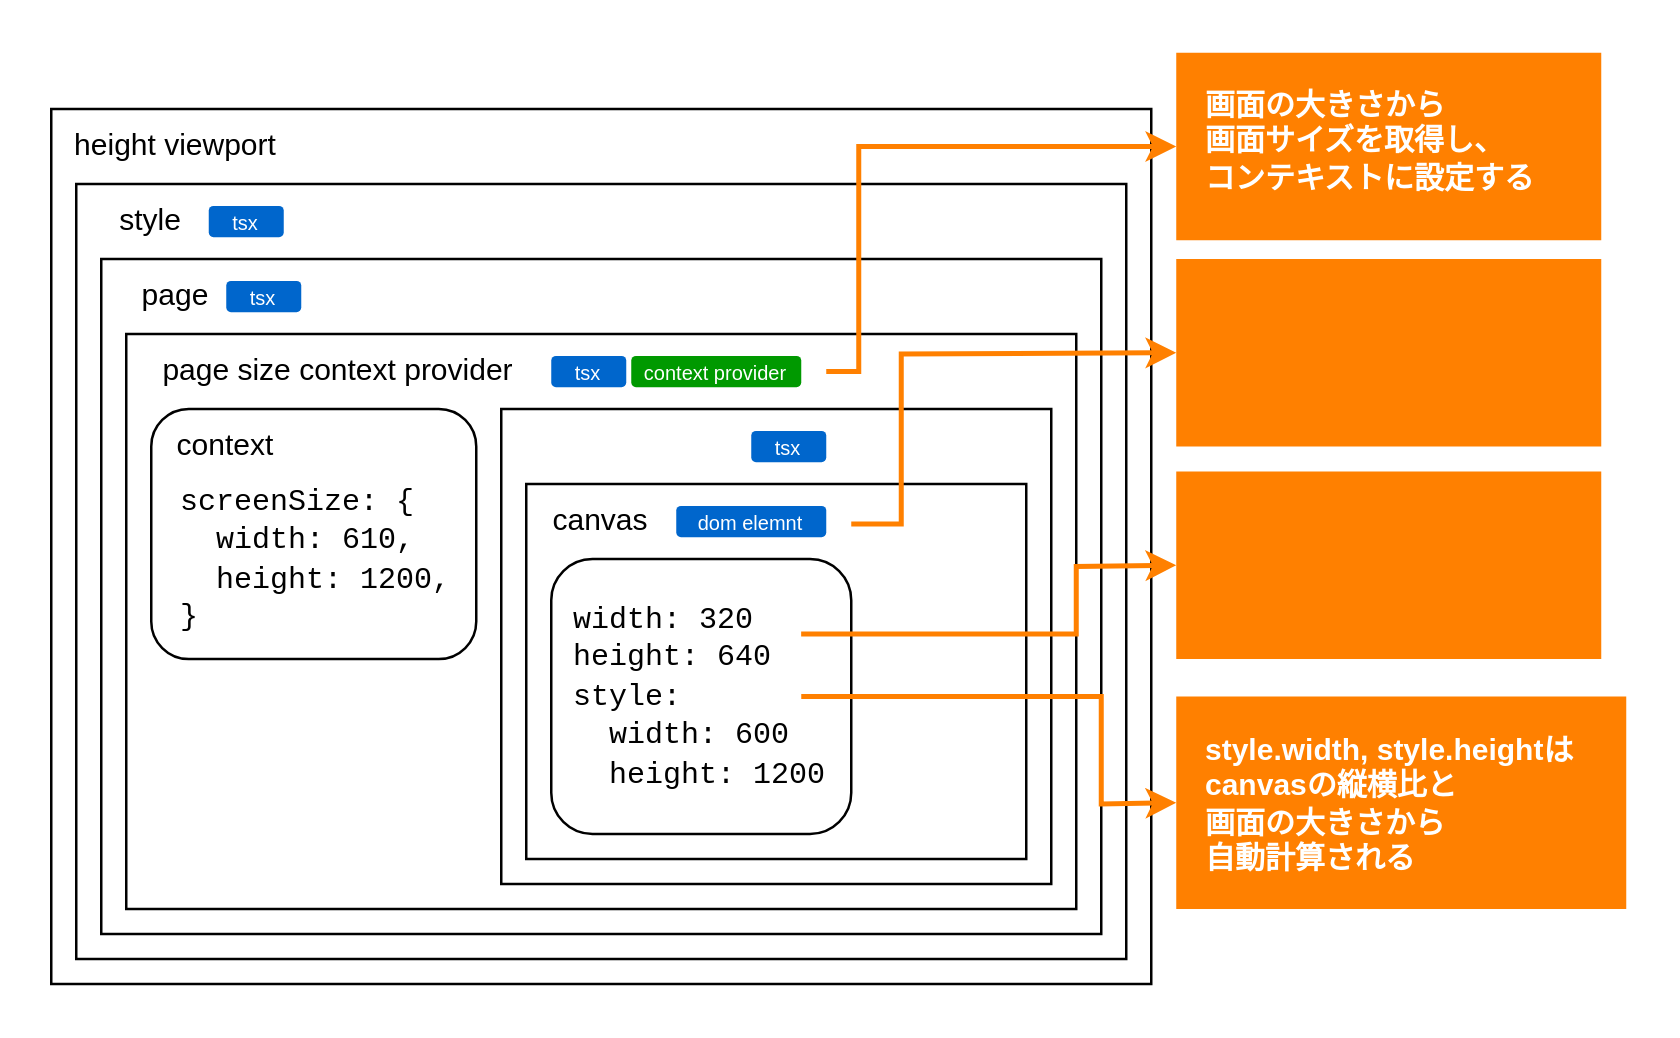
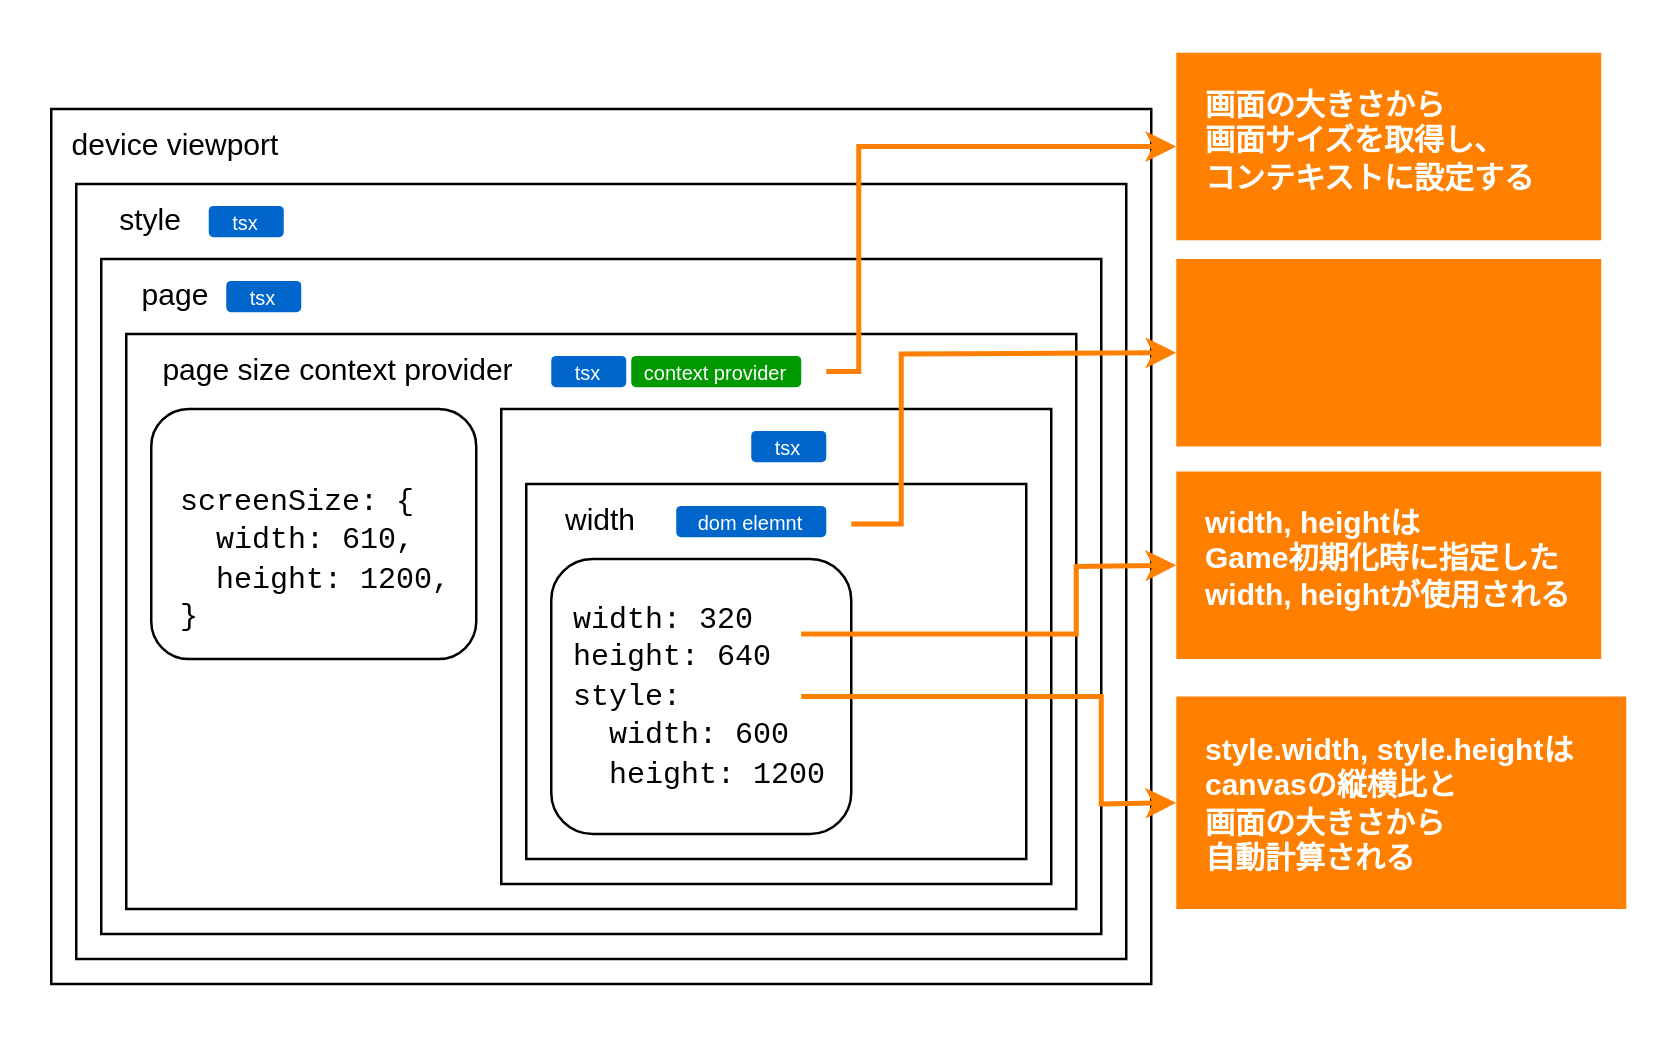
(176, 146) -> (176, 146)
(226, 446) -> none
(601, 521) -> (601, 521)
none -> (1389, 559)
